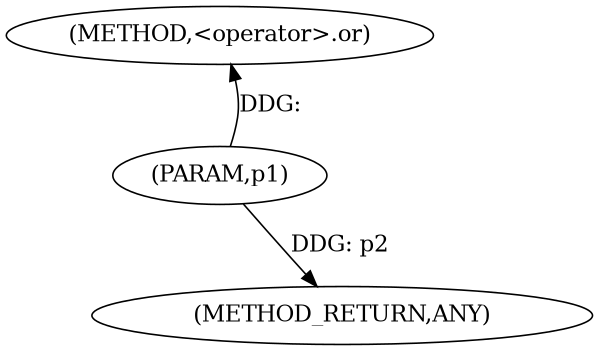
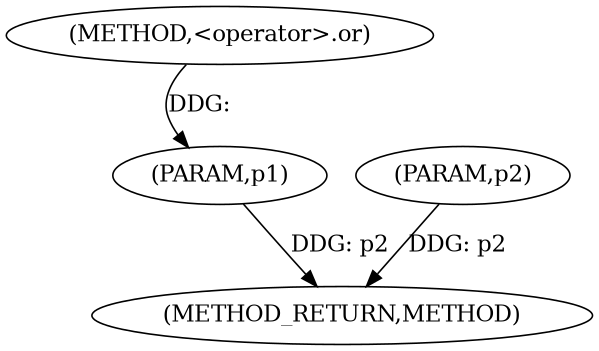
(238, 113) -> (167, 98)
none -> (463, 175)
(342, 316) -> (342, 316)
